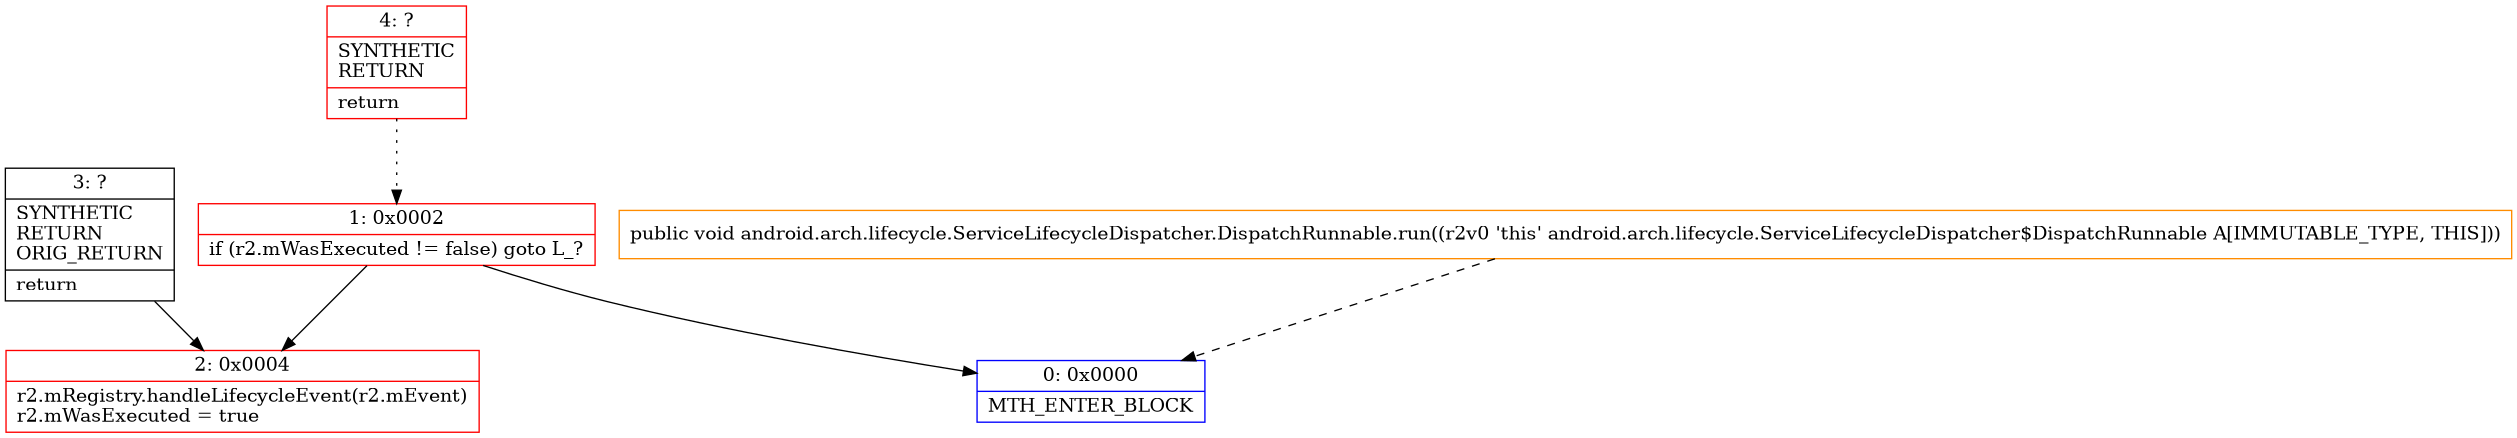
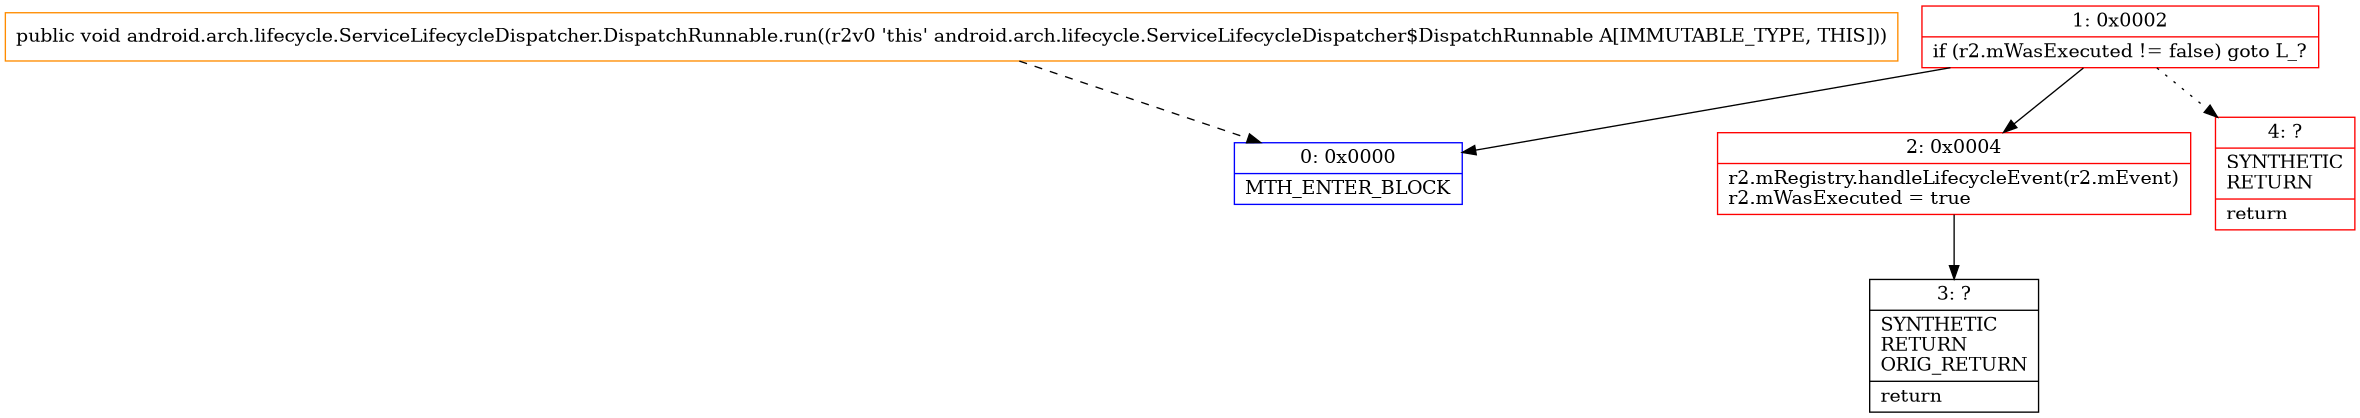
(397, 154) -> (2182, 88)
(174, 321) -> (1954, 240)
